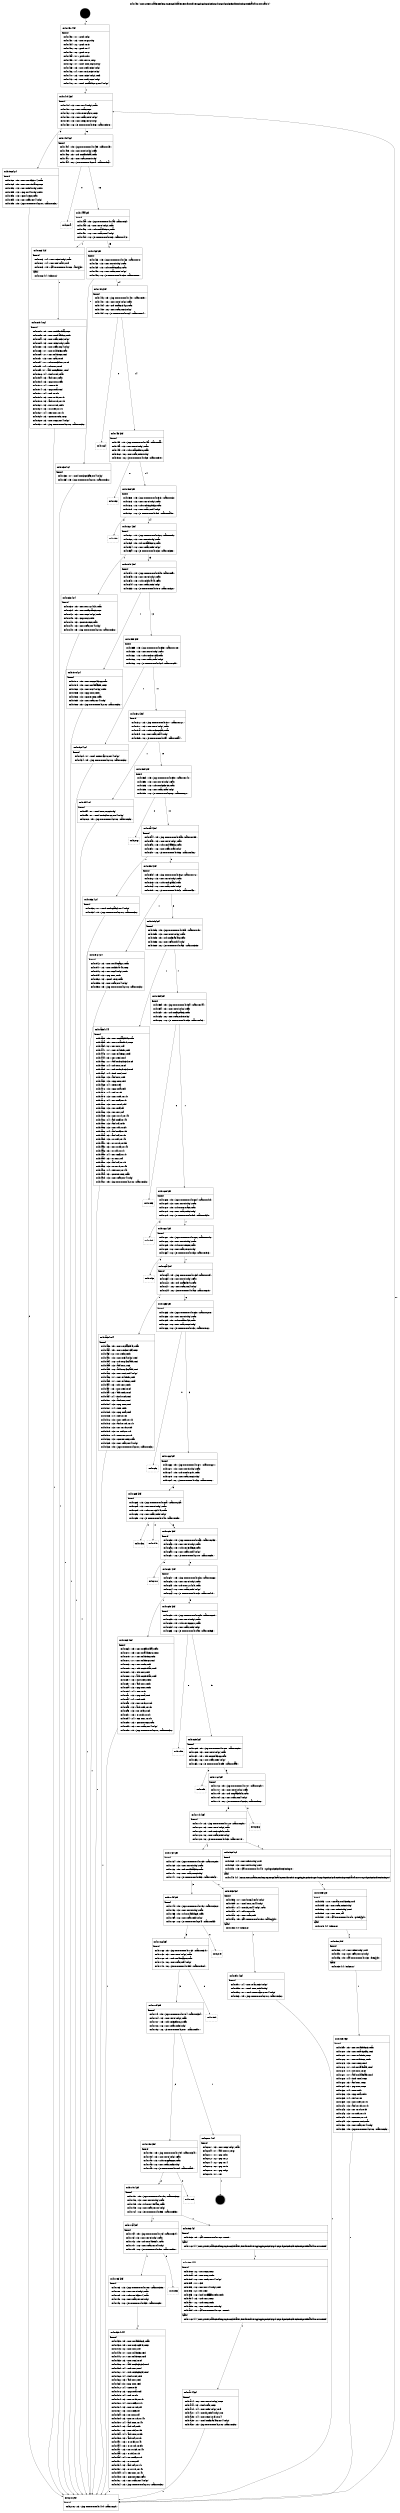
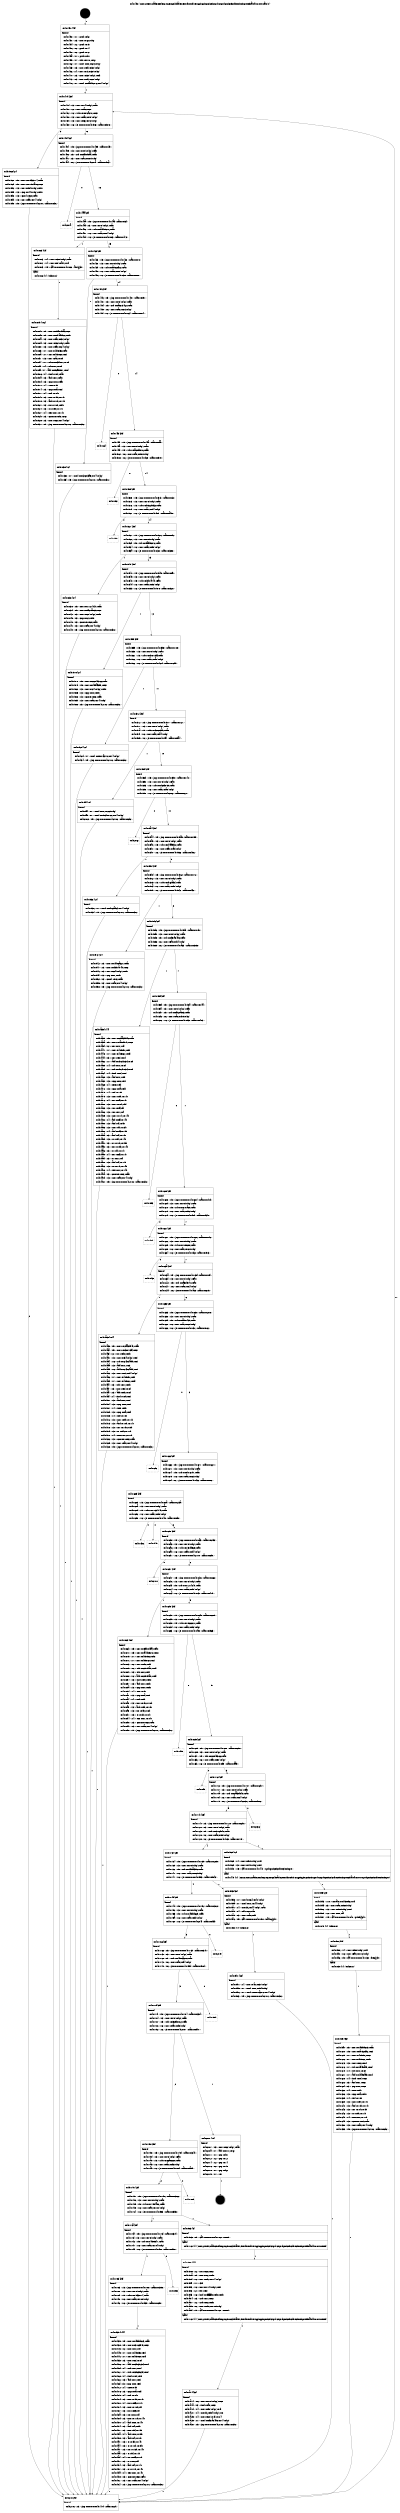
(172, 1487) -> none
(193, 1885) -> (193, 1885)
